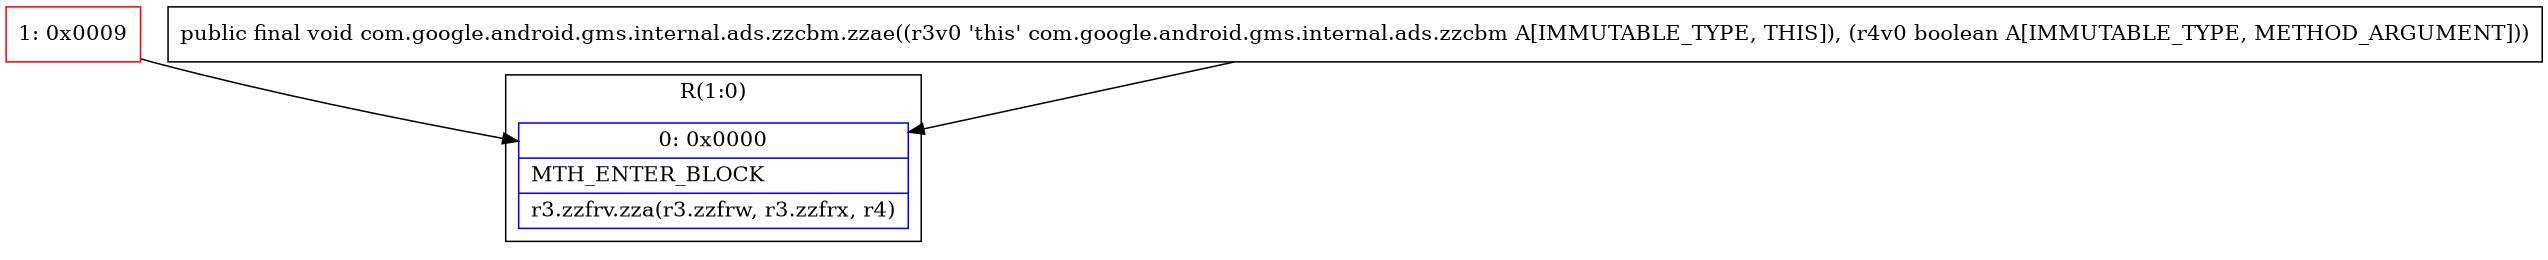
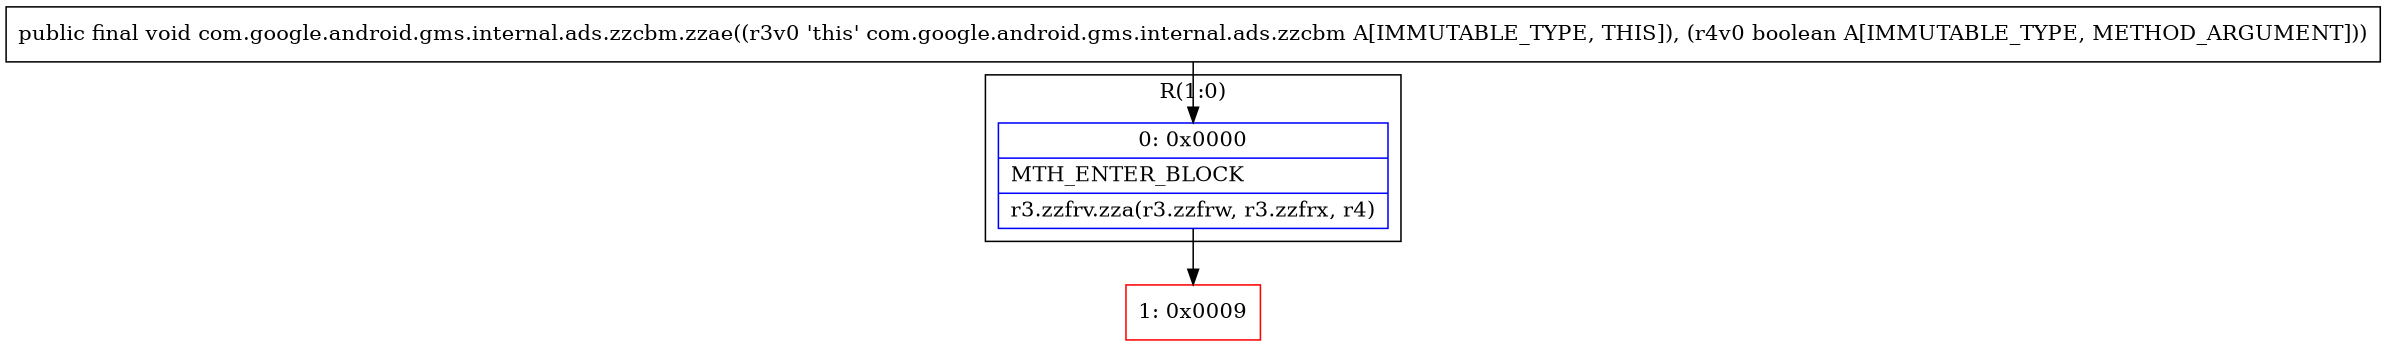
(321, 102) -> (1193, 251)
